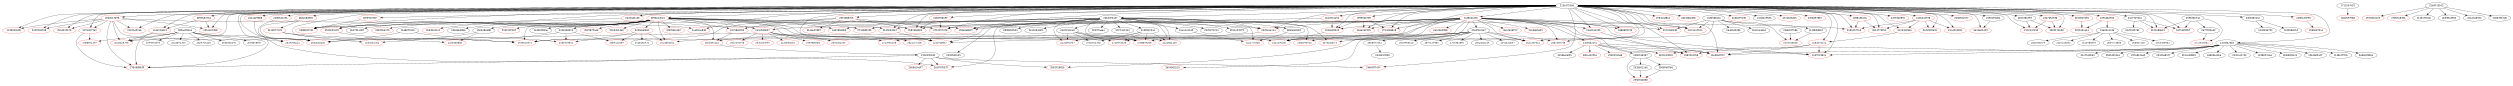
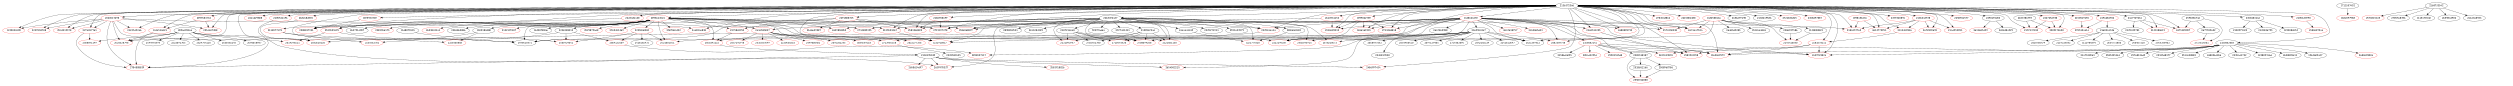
(872, 8) -> (309, 38)
(1714, 8) -> none
(1782, 8) -> none
(1797, 9) -> none
(1714, 18) -> (1714, 18)
(1739, 18) -> (1739, 18)
(2398, 18) -> (2398, 18)
(2500, 18) -> none
(291, 24) -> (477, 25)
none -> (1751, 24)
(2176, 24) -> none
(989, 29) -> (922, 49)
(1440, 30) -> (1440, 30)
none -> (2006, 30)
none -> (2240, 30)
(1306, 36) -> (1343, 34)
(276, 38) -> none
(369, 38) -> none
(525, 43) -> (525, 43)
none -> (864, 43)
(1533, 43) -> (1533, 43)
(1378, 48) -> (1425, 35)
none -> (979, 55)
(2341, 55) -> none
(2366, 55) -> (2366, 55)
(1272, 56) -> none
none -> (1048, 64)
